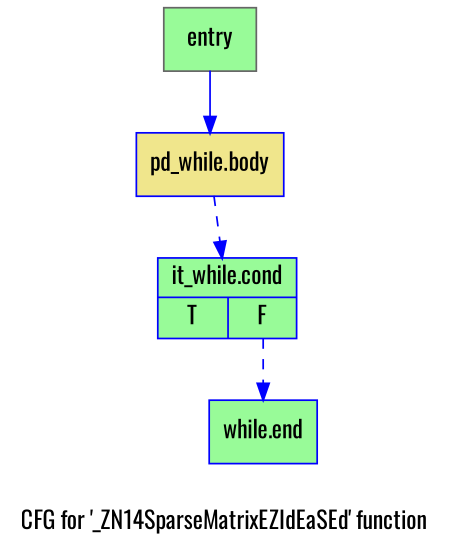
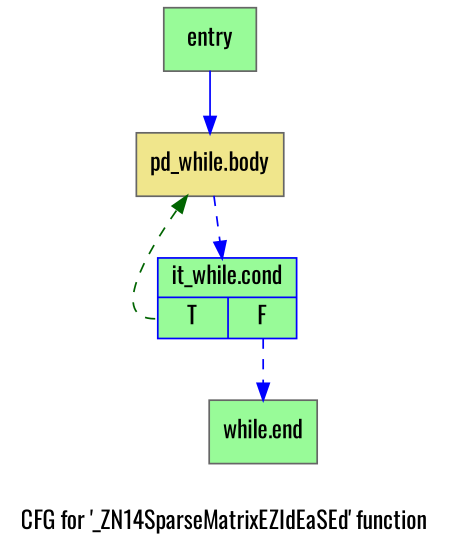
(210, 165) -> (210, 165)
none -> (142, 267)
(263, 432) -> (263, 432)
